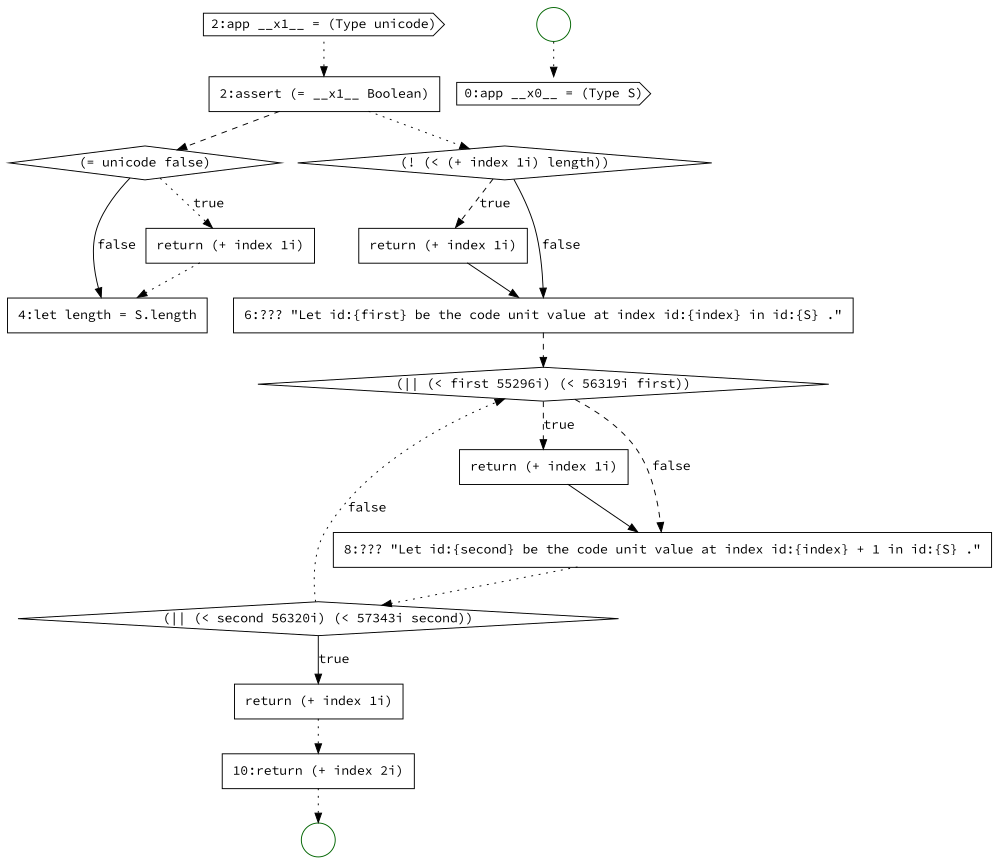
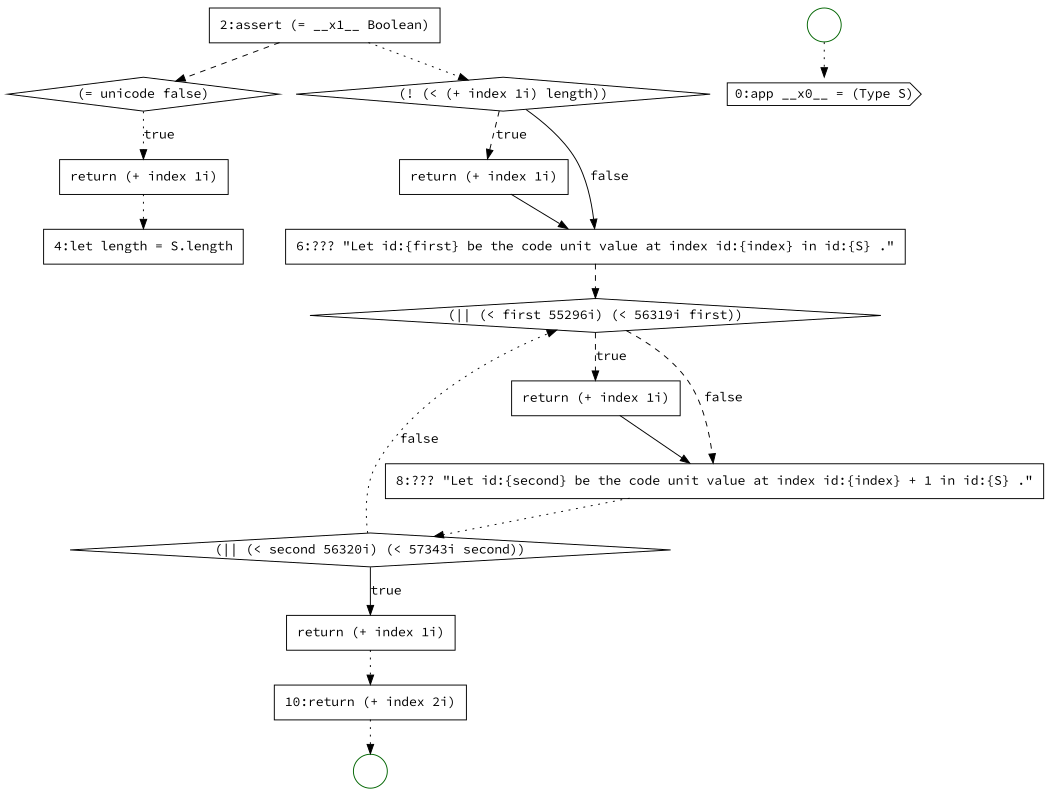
(324, 24) -> none
(97, 228) -> none
